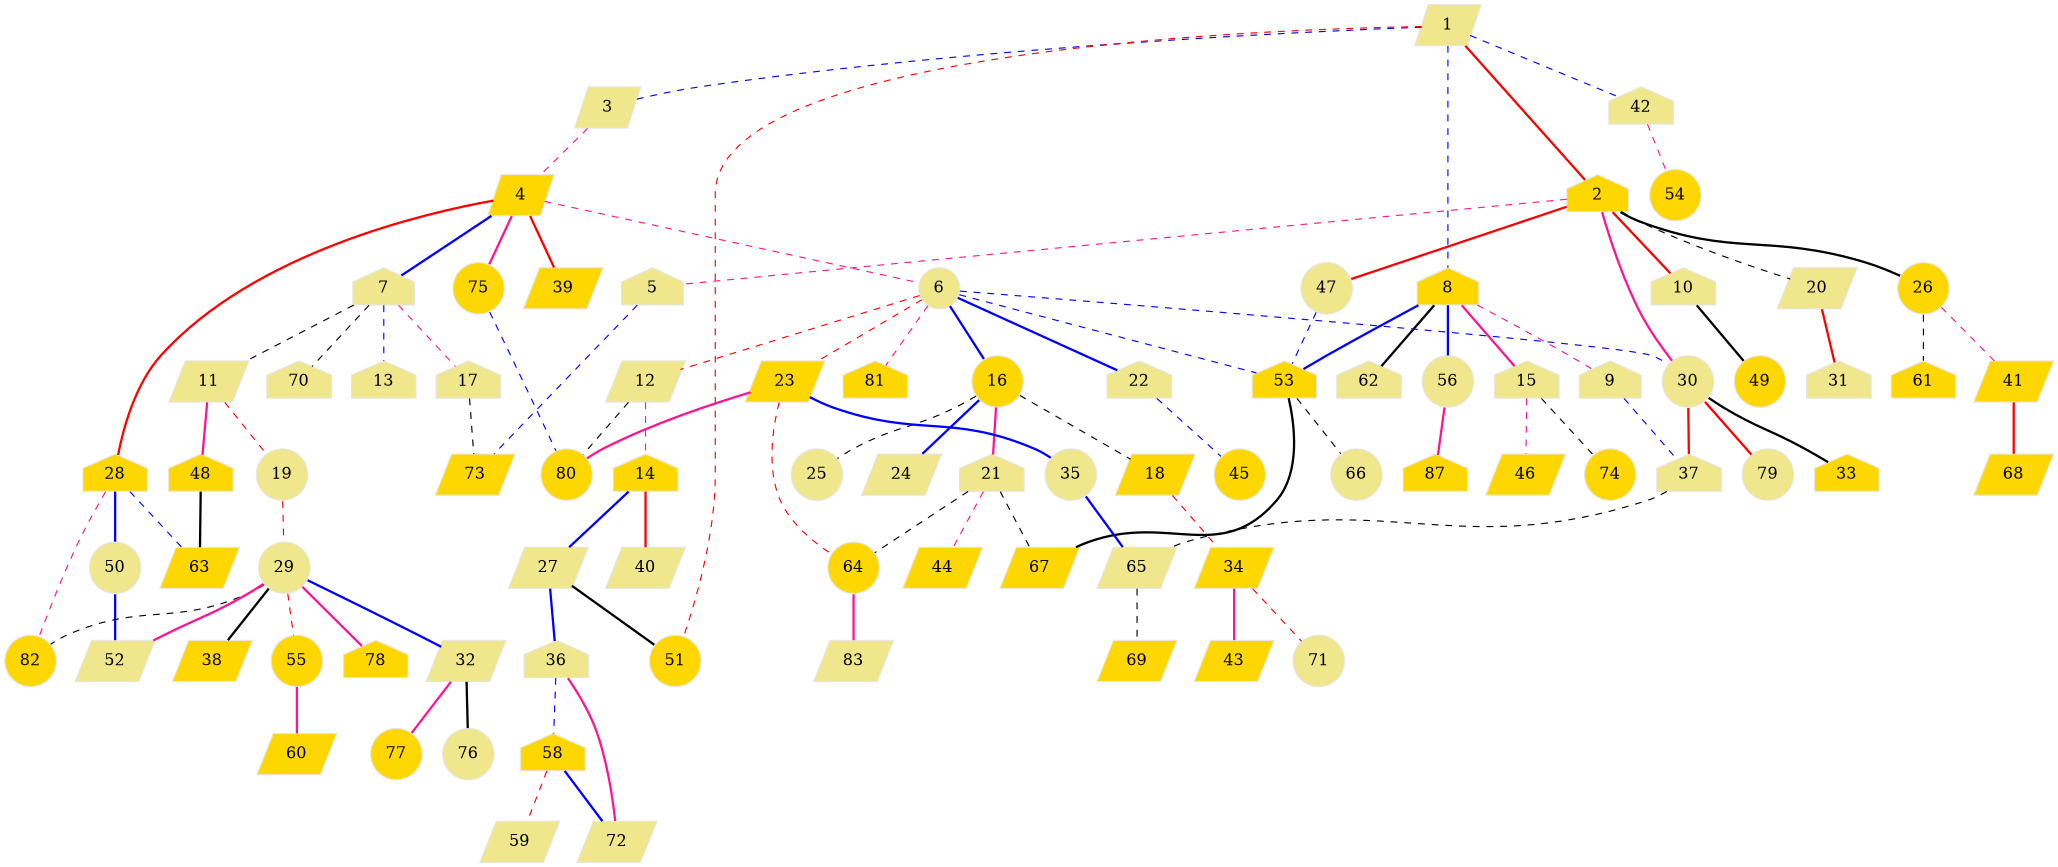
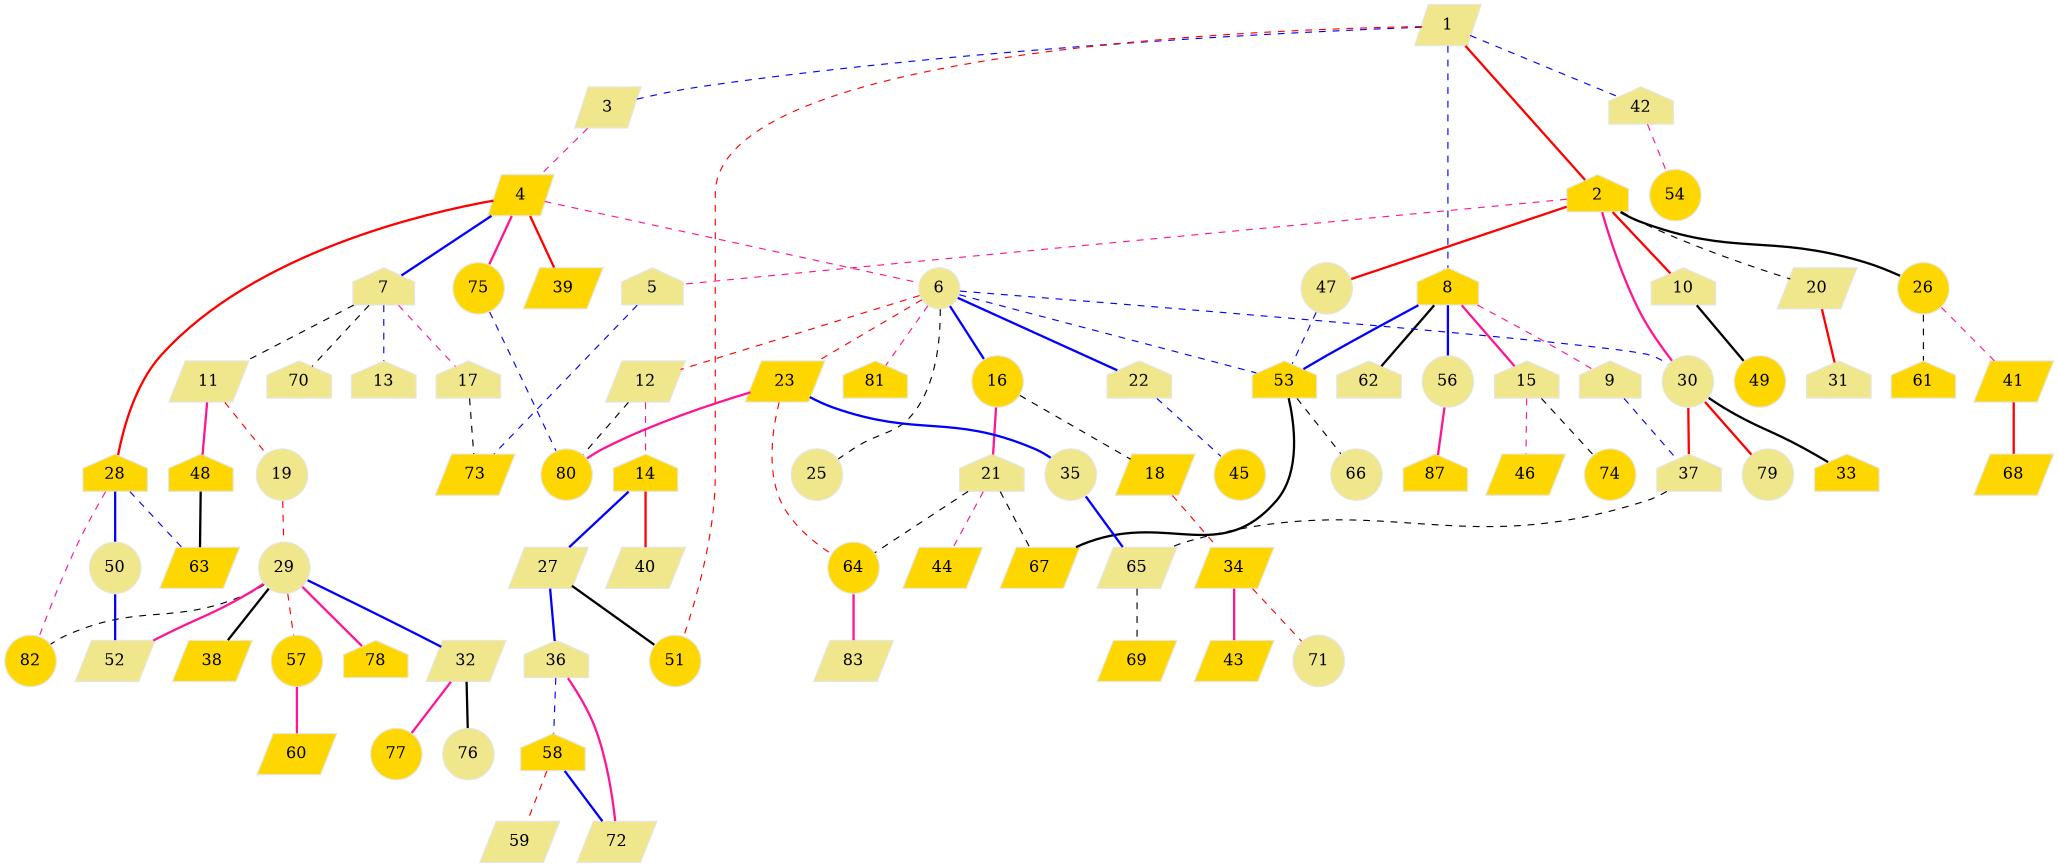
(896, 430) -> (919, 405)
(902, 475) -> none
(297, 661) -> (297, 661)
